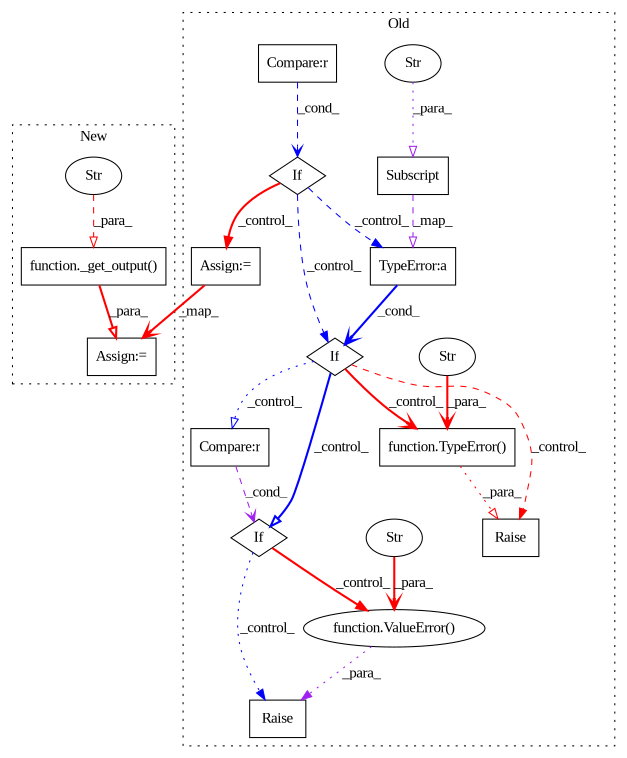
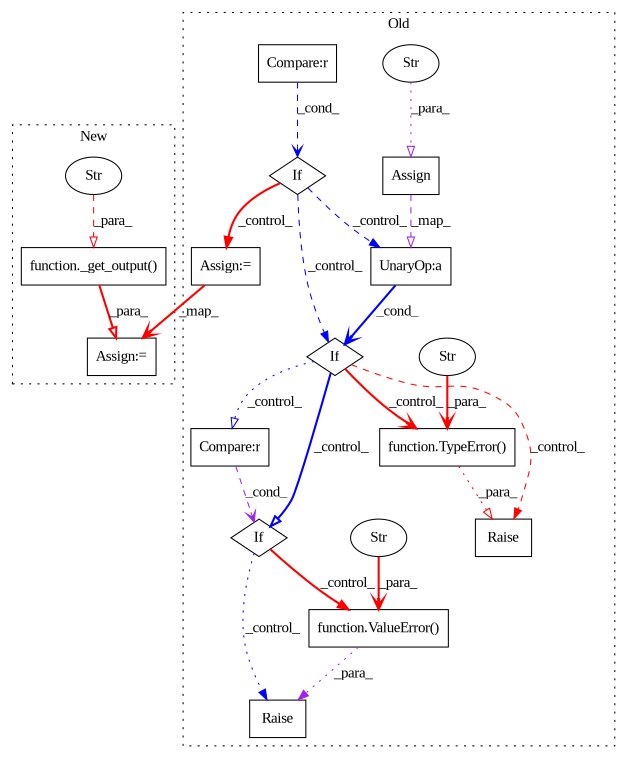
(413, 176) -> (411, 176)
(413, 266) -> (411, 266)
(394, 628) -> (379, 628)
